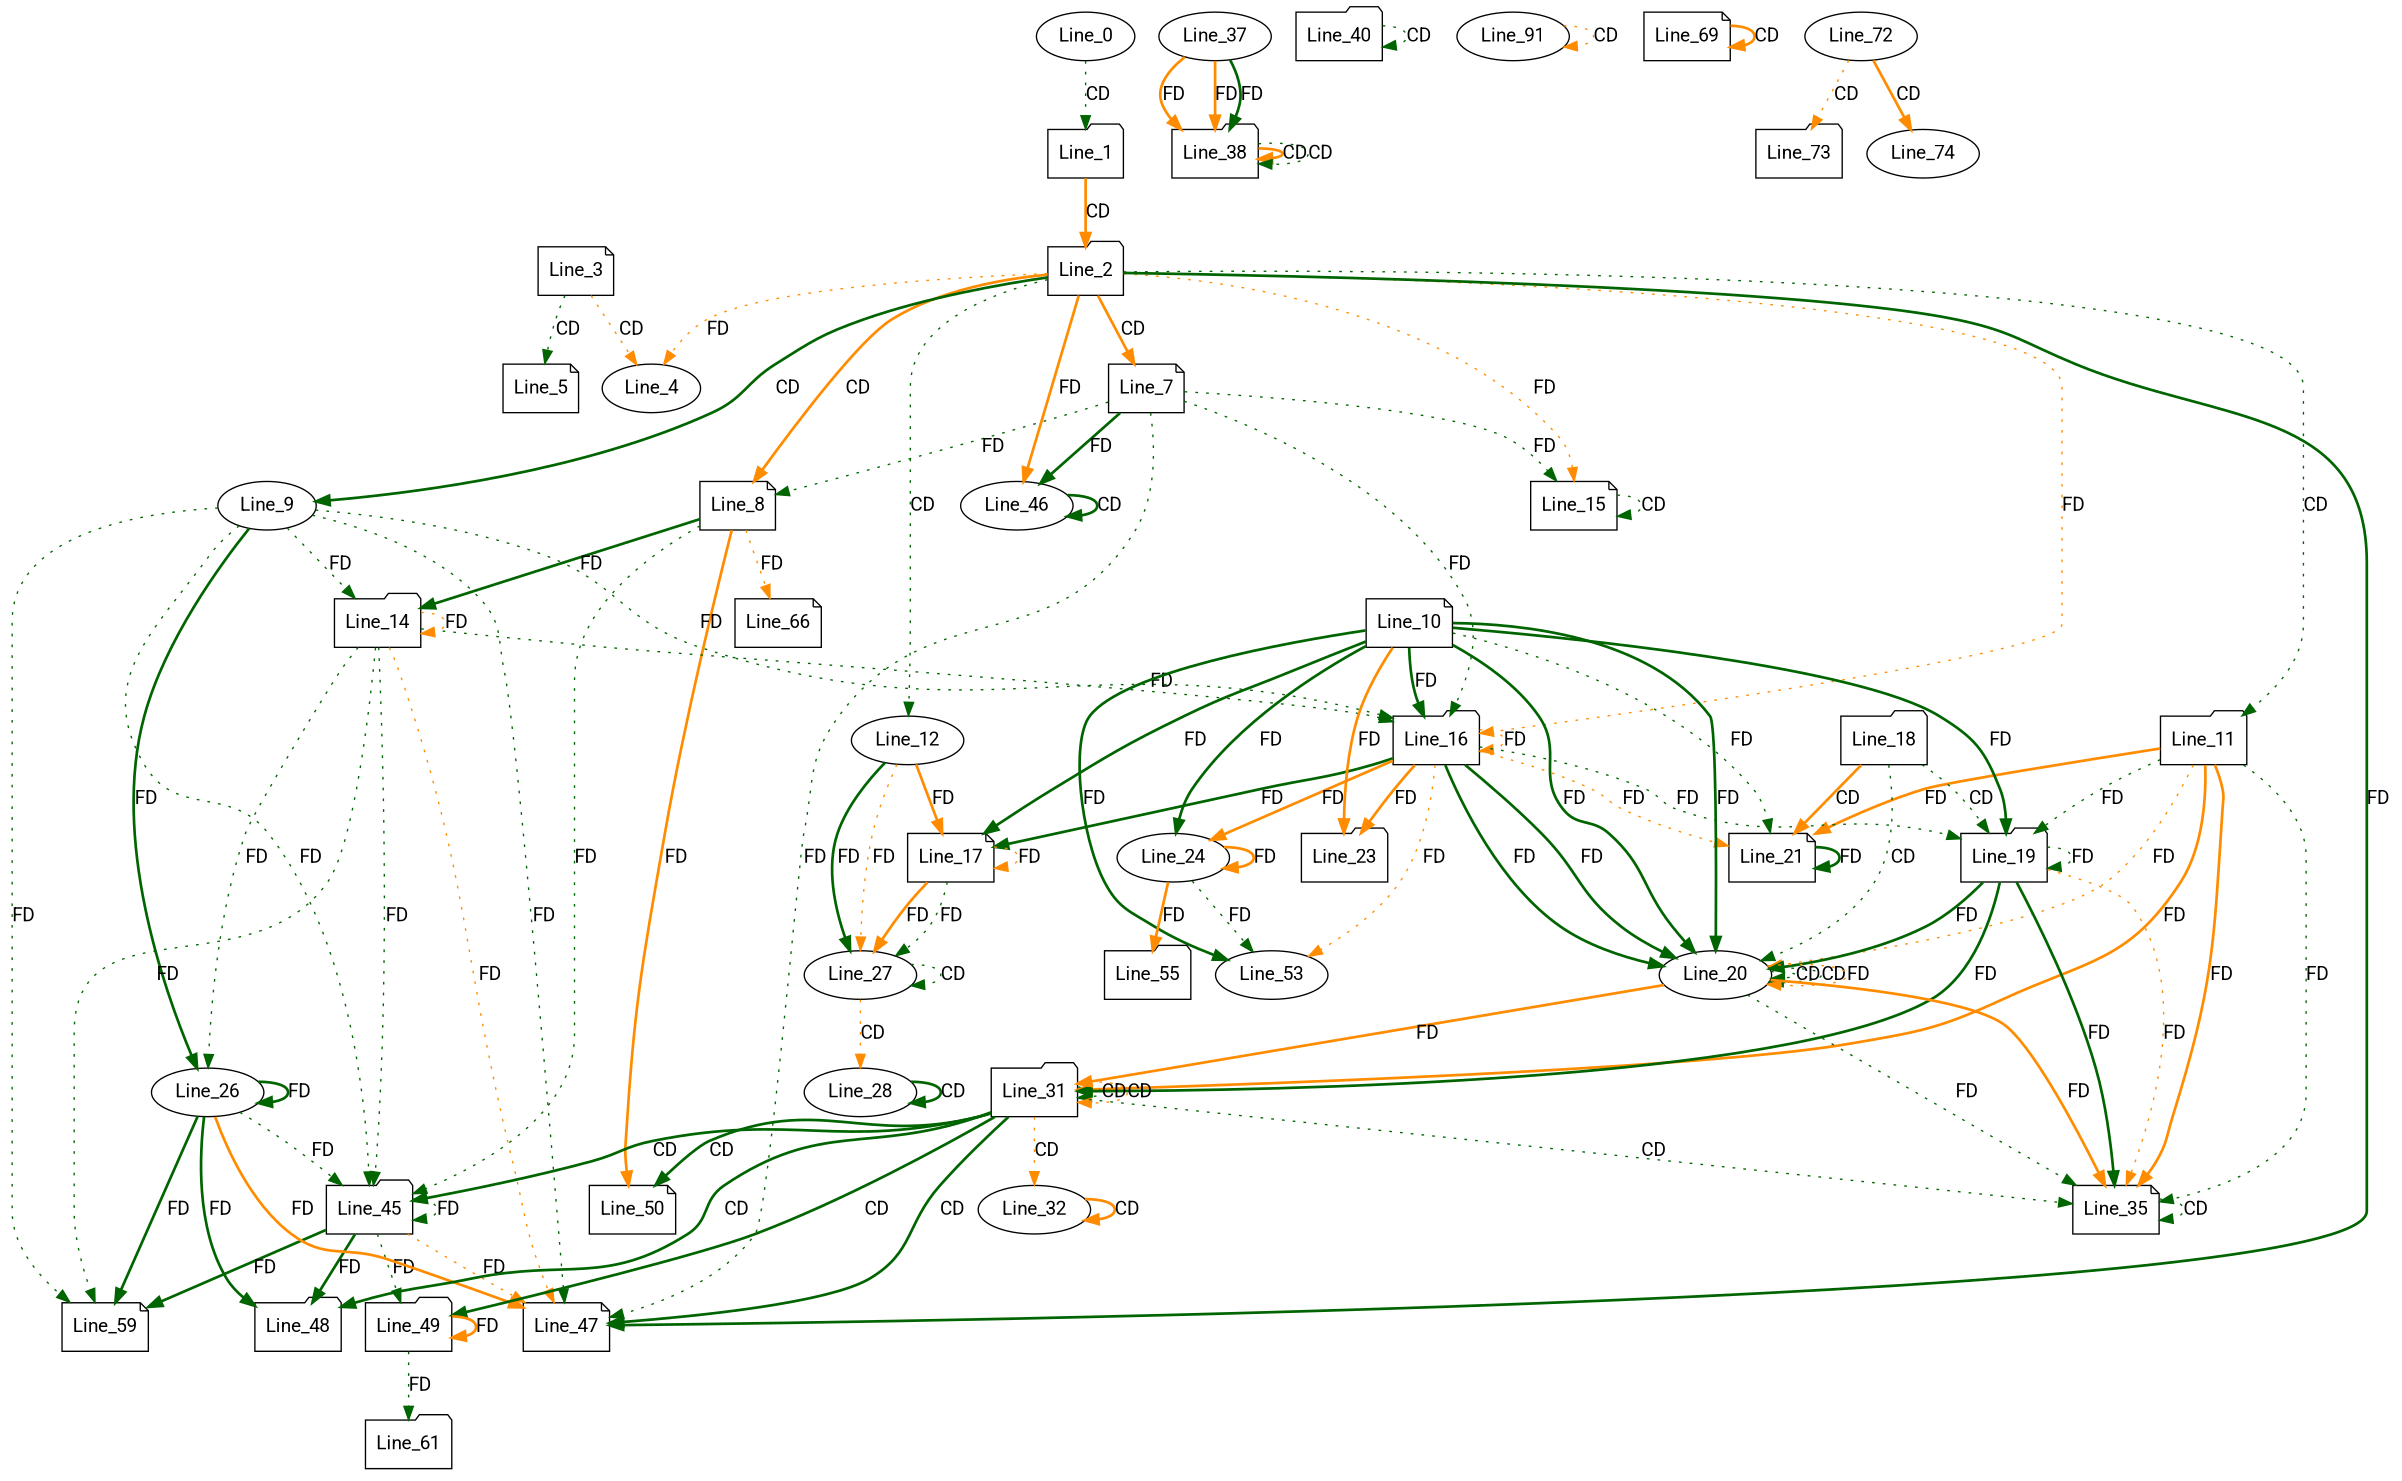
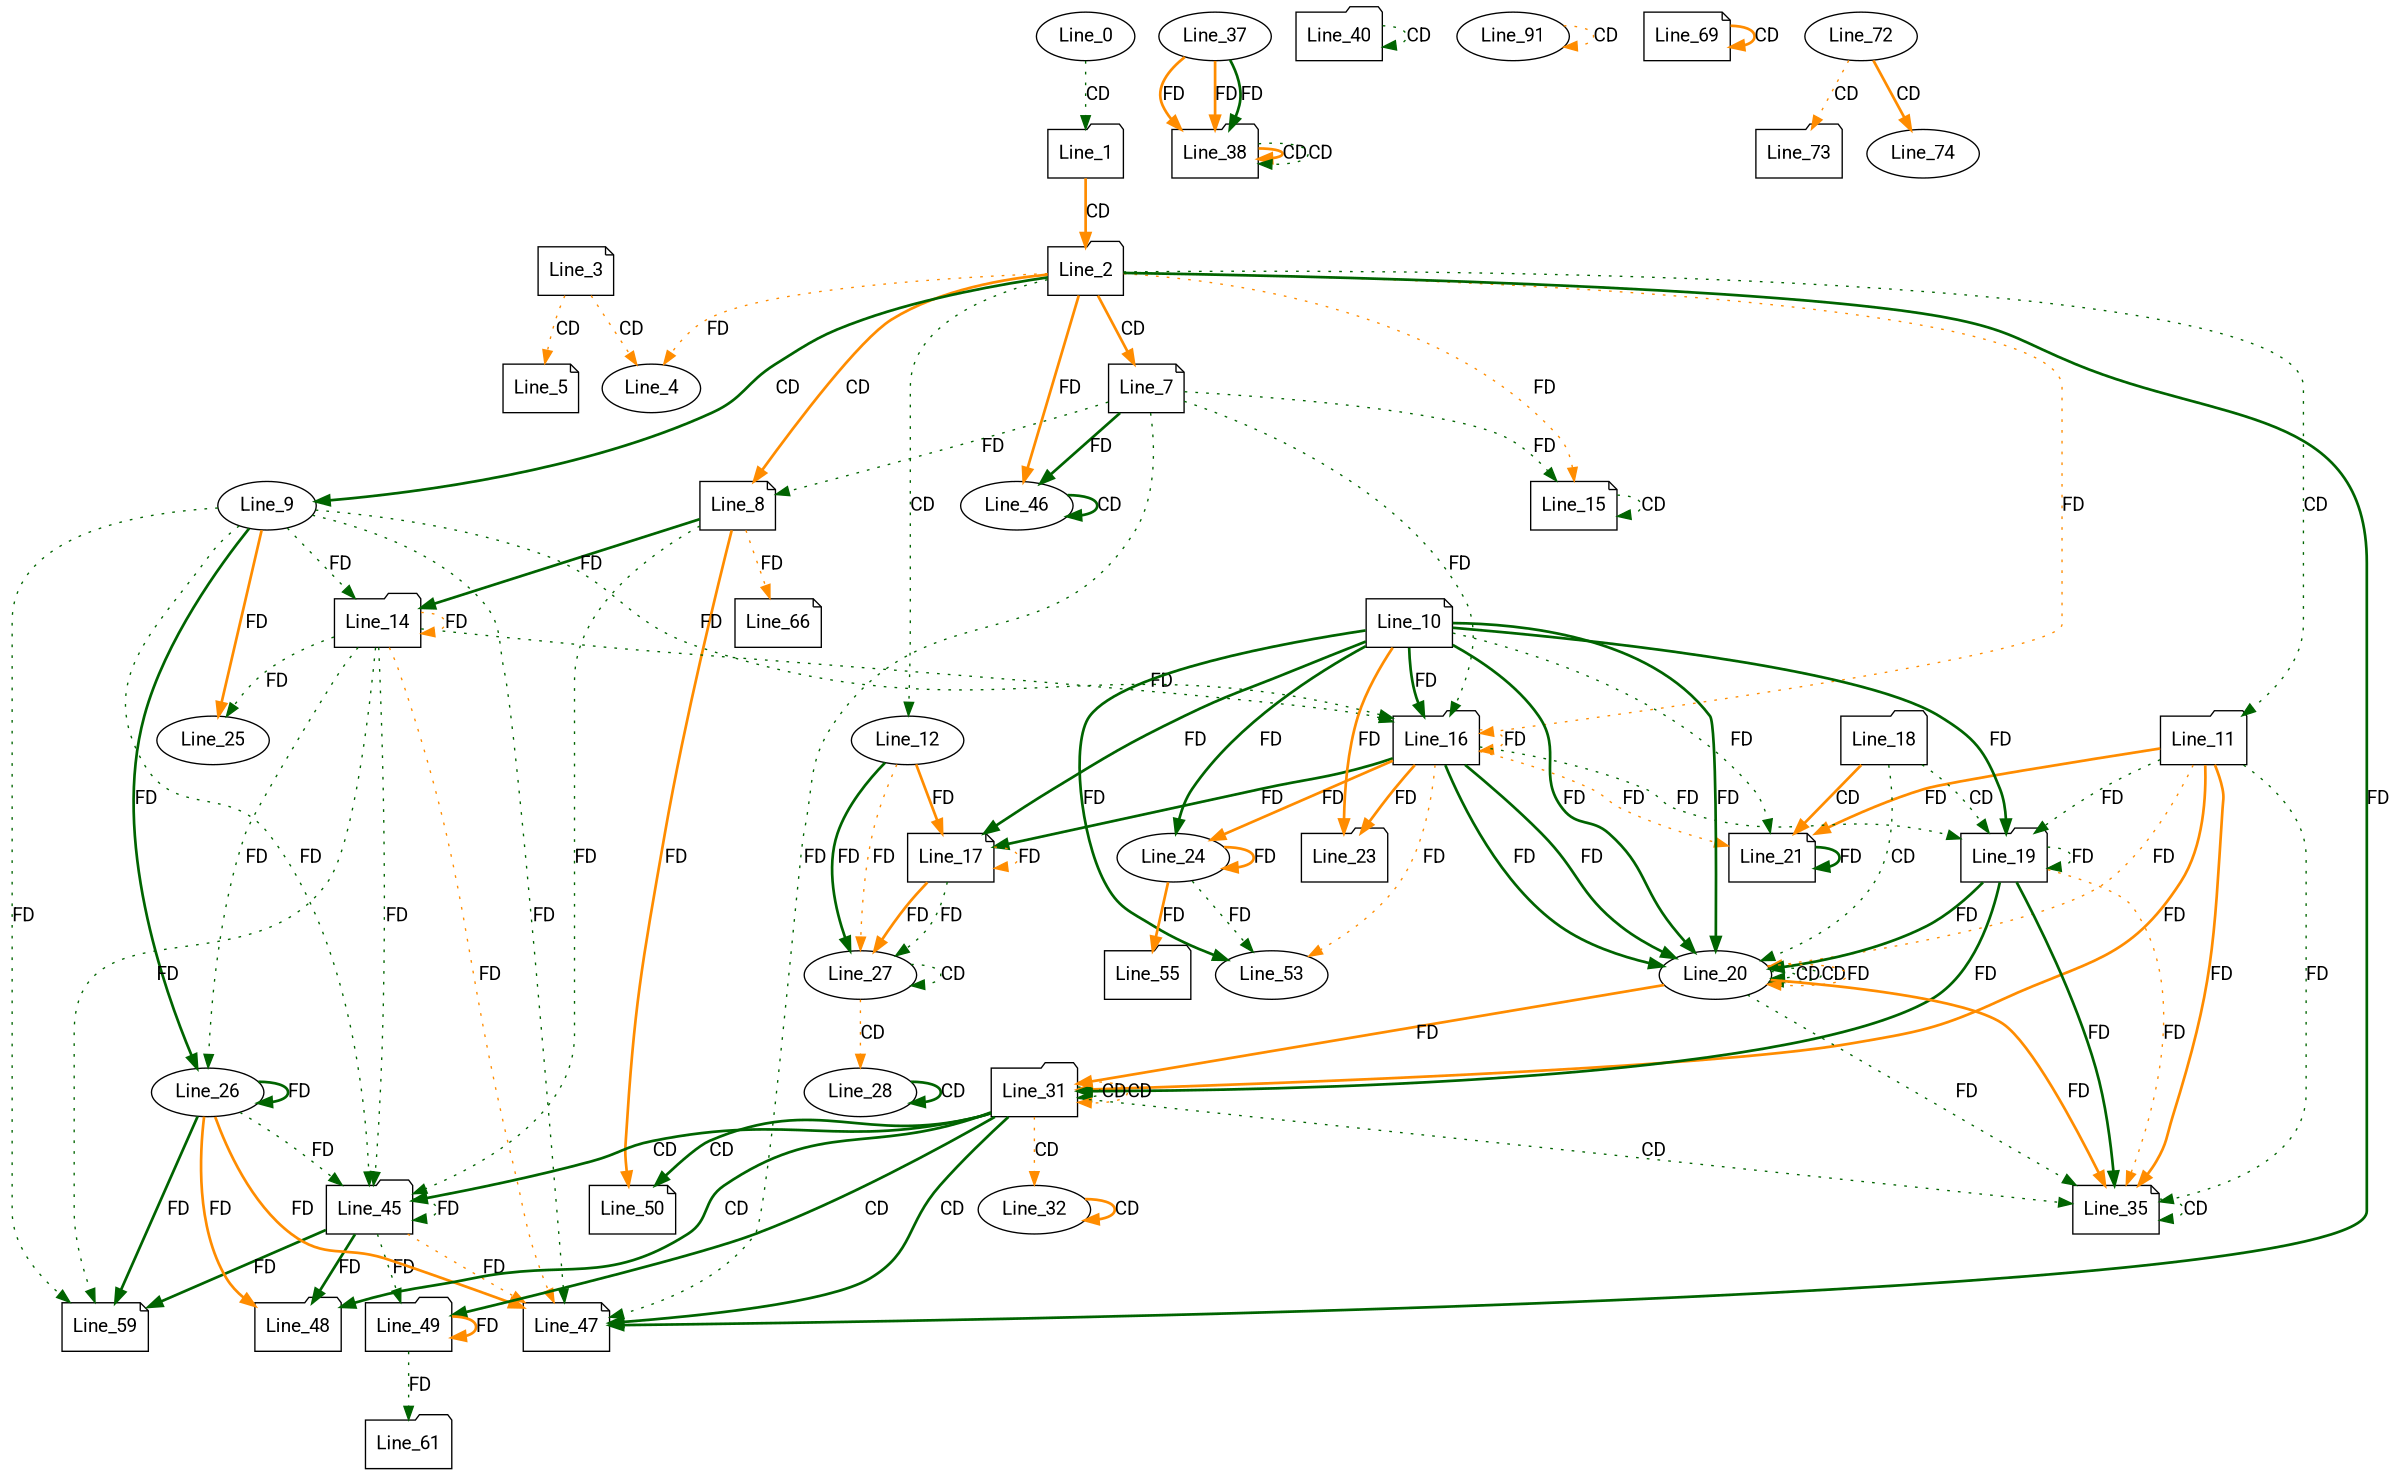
(555, 322) -> (555, 322)
none -> (213, 740)
(204, 1212) -> (204, 1212)
